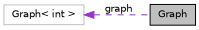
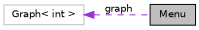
(173, 15) -> (173, 15)
